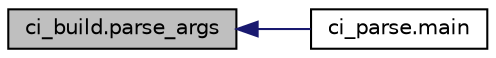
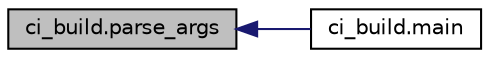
(399, 29) -> (396, 29)
